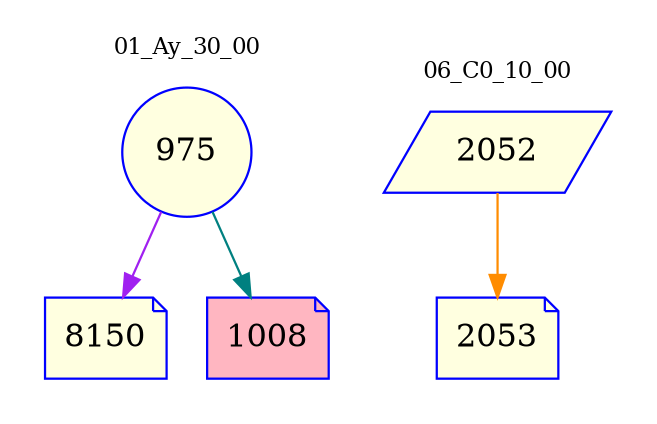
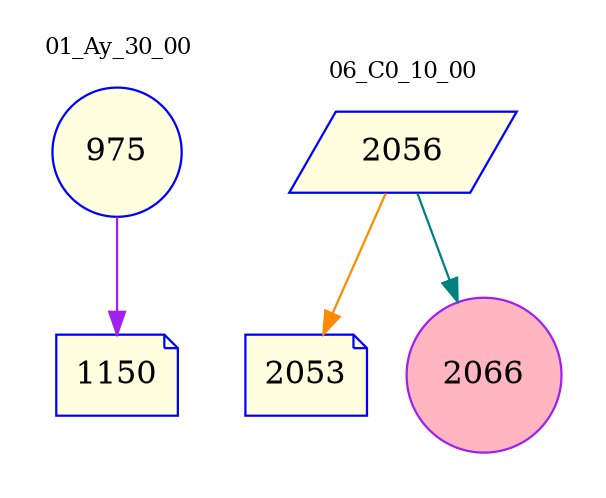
(498, 152) -> (403, 152)
(106, 338) -> (117, 375)
(268, 338) -> none
none -> (484, 375)
